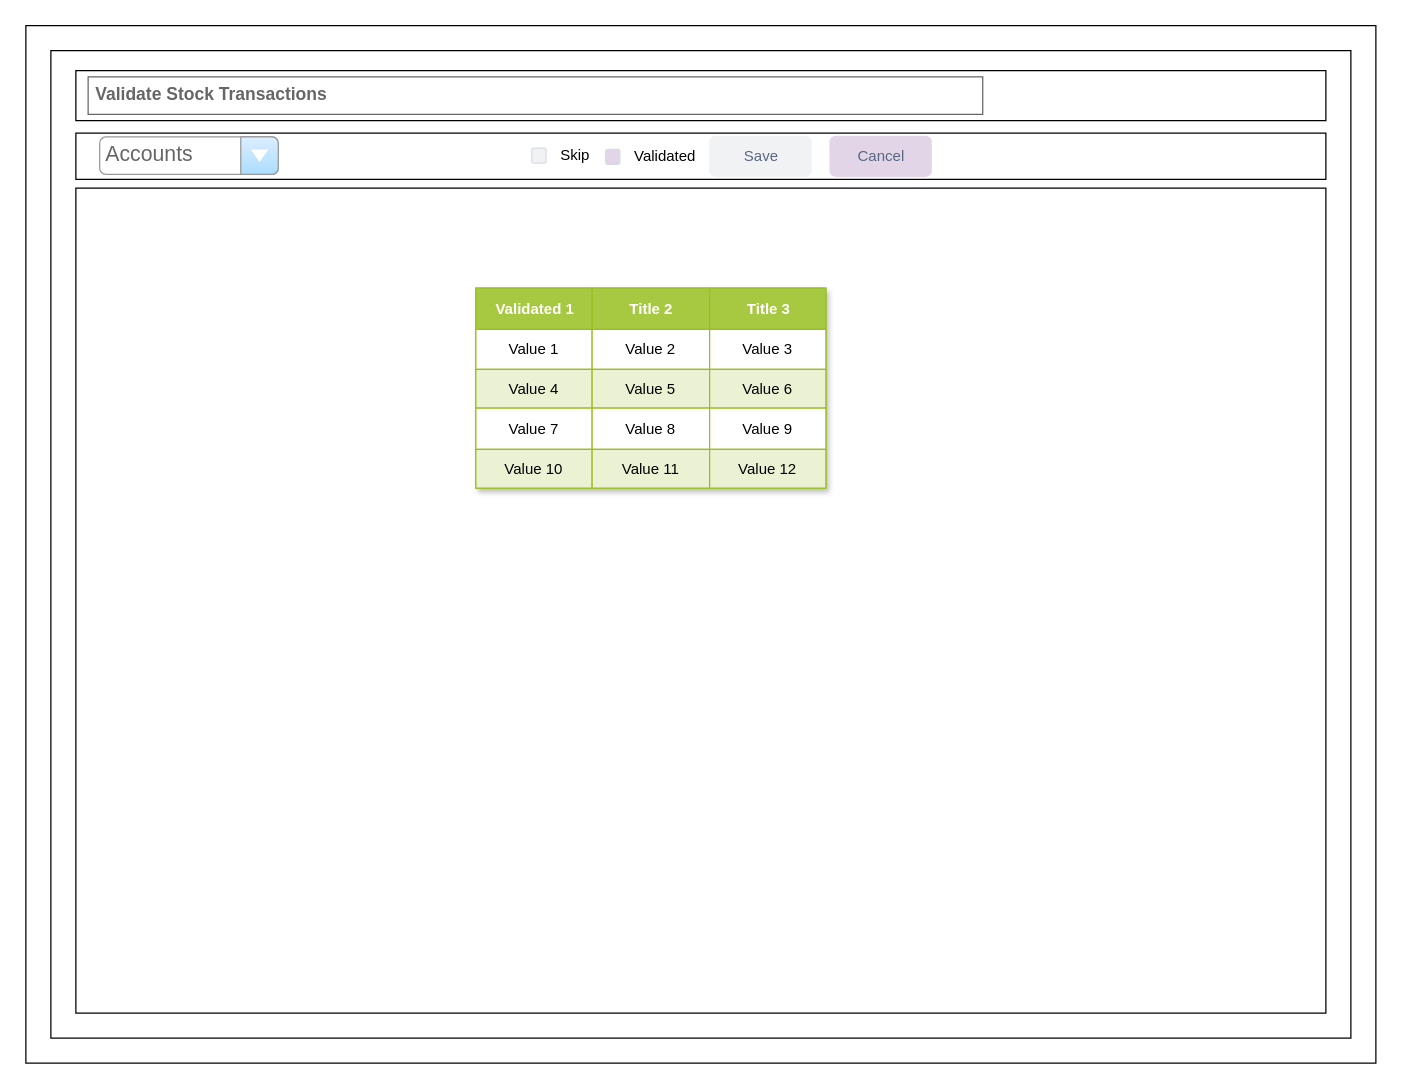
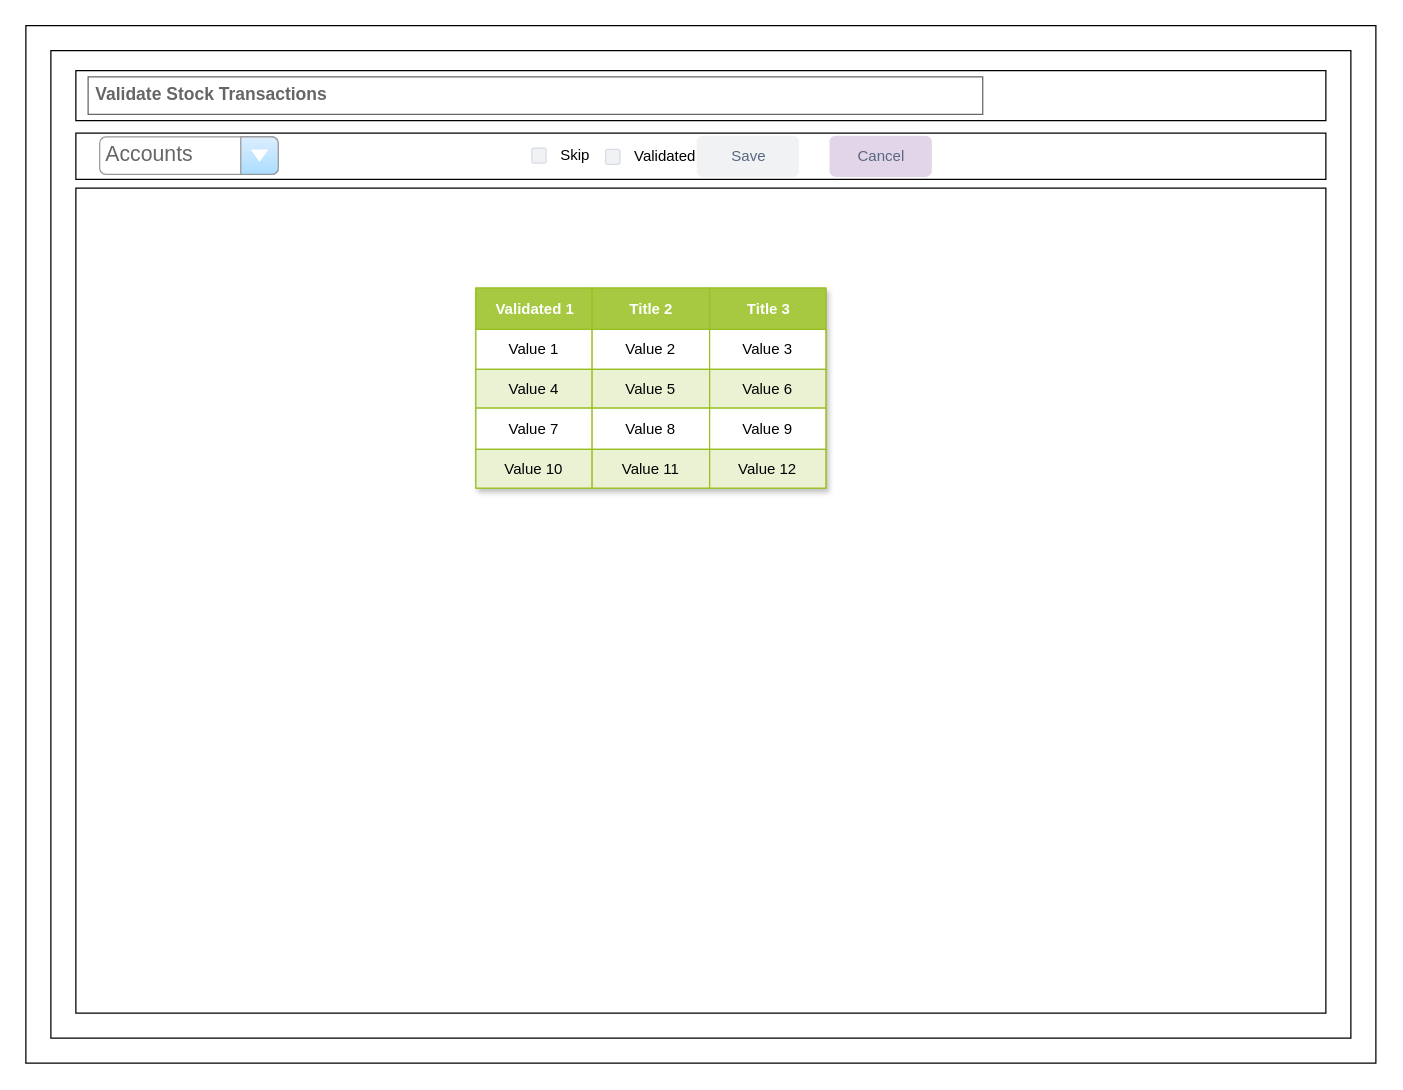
(760, 156) -> (748, 156)
(613, 157) -> (613, 157)
